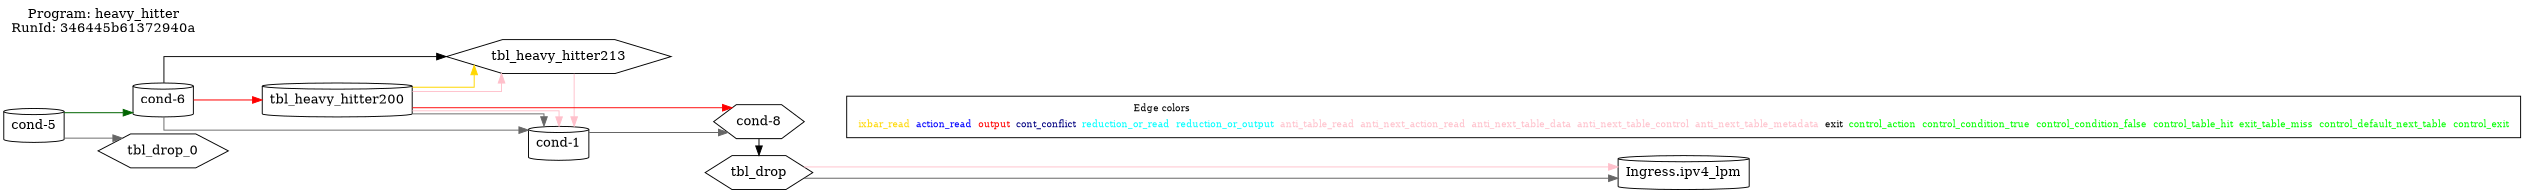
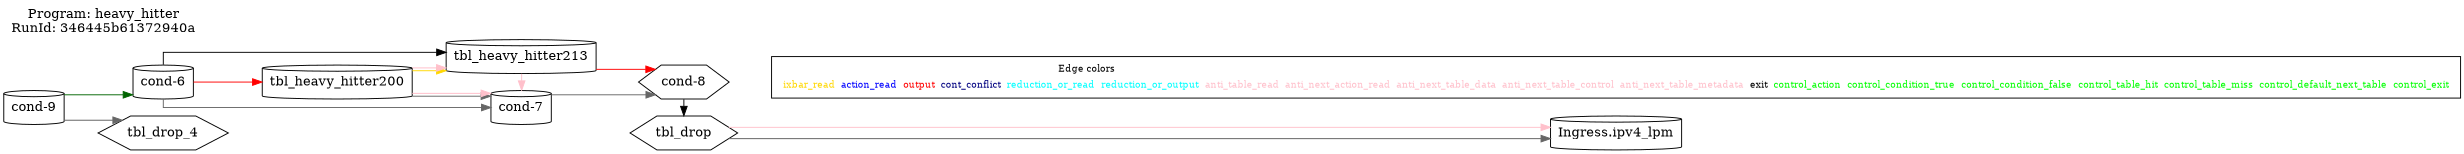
(559, 57) -> (521, 57)
(567, 108) -> (621, 69)
(2276, 124) -> (2209, 85)
(34, 125) -> (34, 108)
(559, 143) -> (521, 108)
(163, 151) -> (163, 133)
